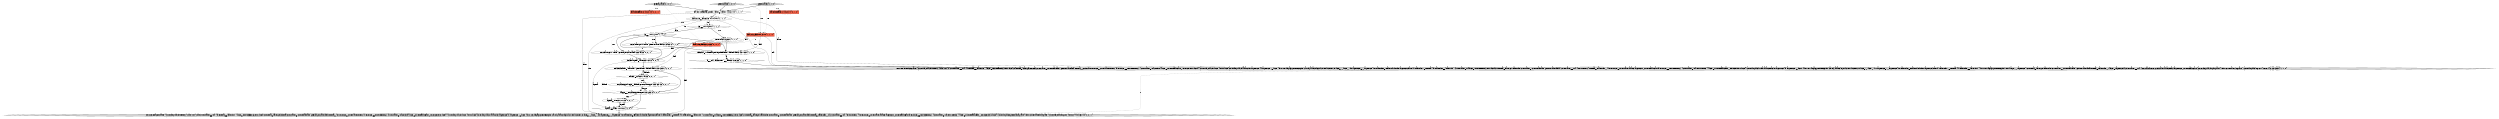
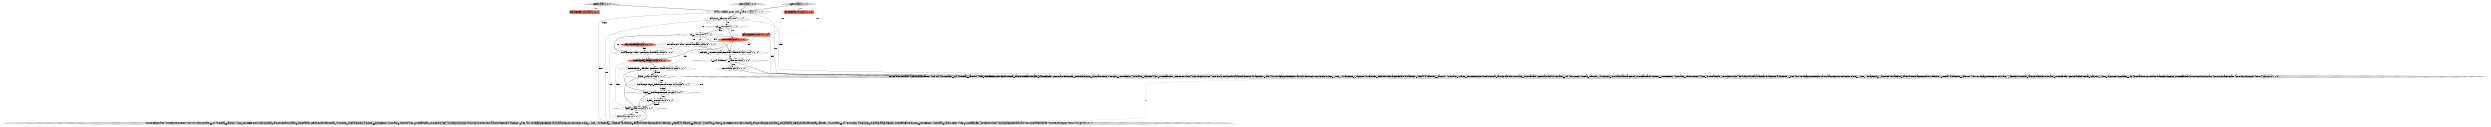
(683, 23) -> (605, 23)
(727, 40) -> (733, 40)
(707, 45) -> (638, 45)
(633, 48) -> none
(643, 61) -> (649, 61)
none -> (734, 69)
(596, 85) -> (618, 85)
(605, 85) -> (701, 85)
none -> (624, 90)
none -> (629, 117)
